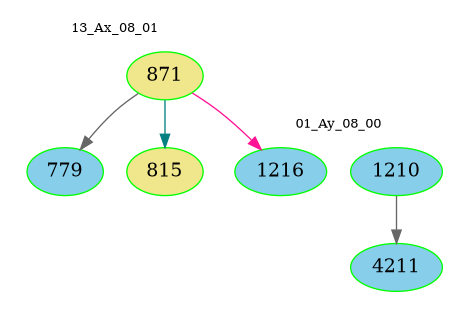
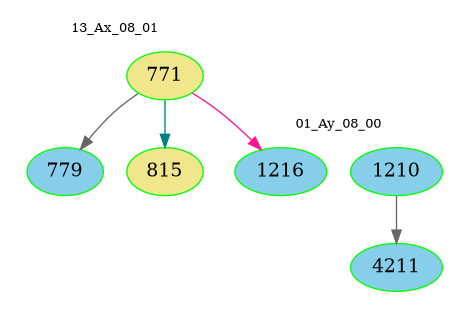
(165, 76) -> (165, 76)
